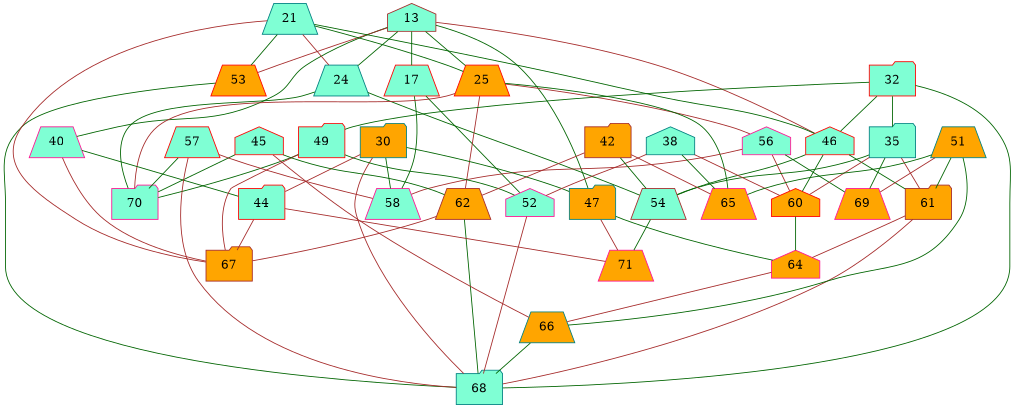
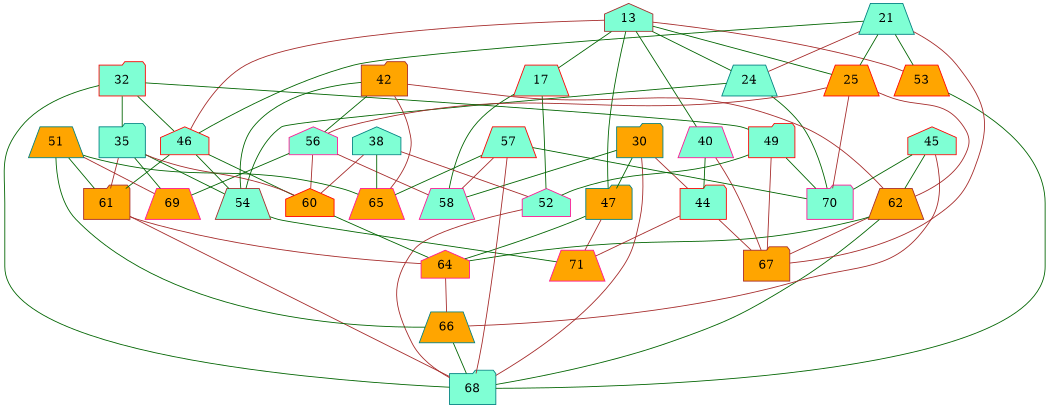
none -> (348, 112)
(697, 123) -> (438, 175)
none -> (670, 242)
